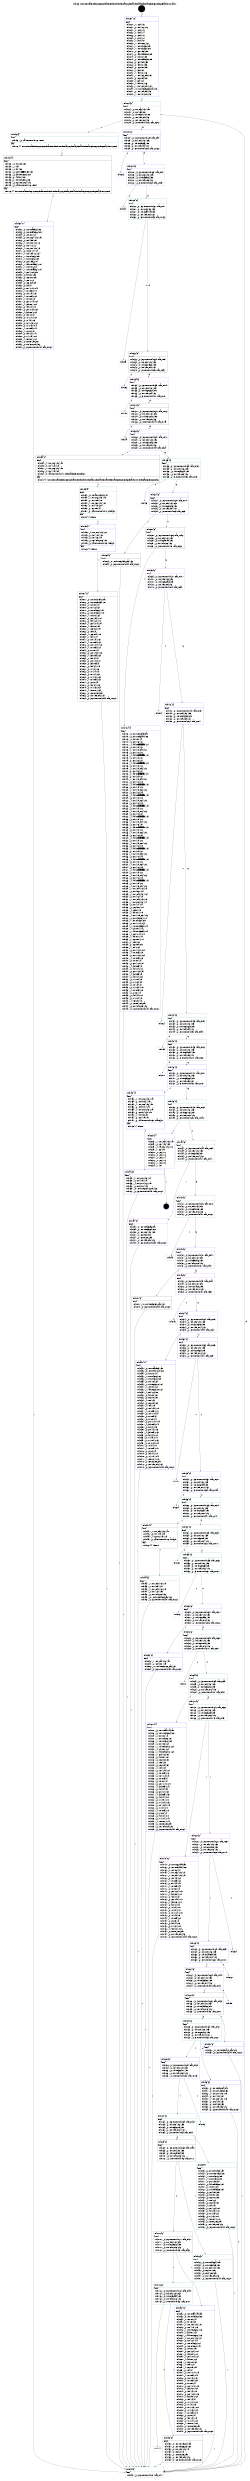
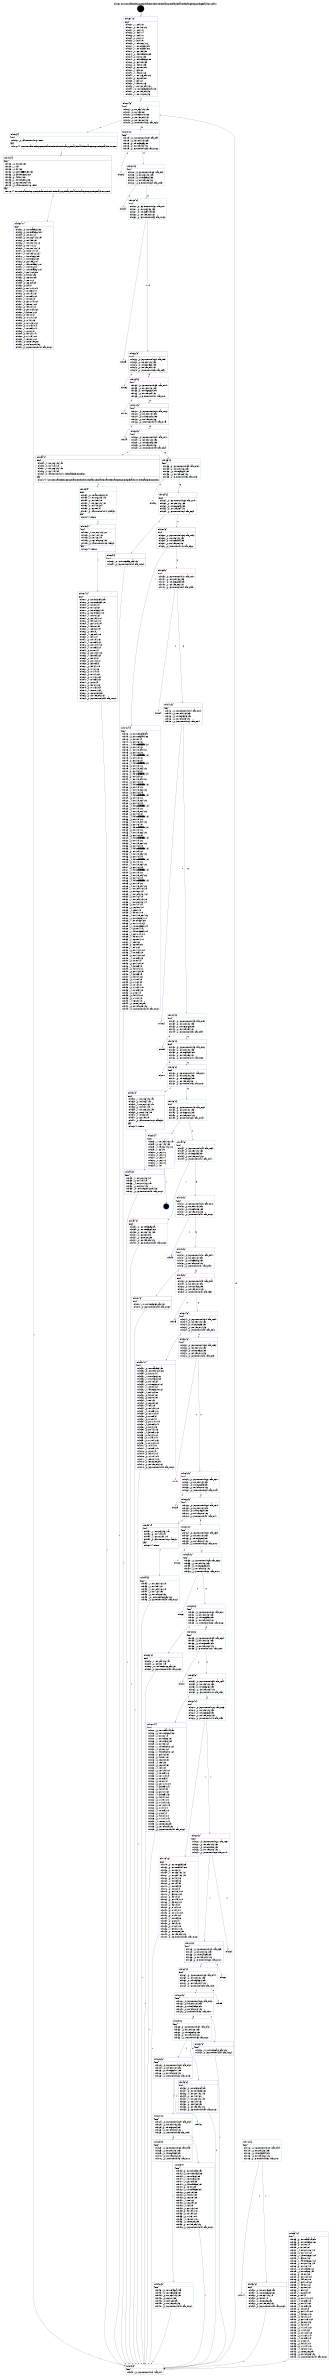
(173, 2242) -> none
